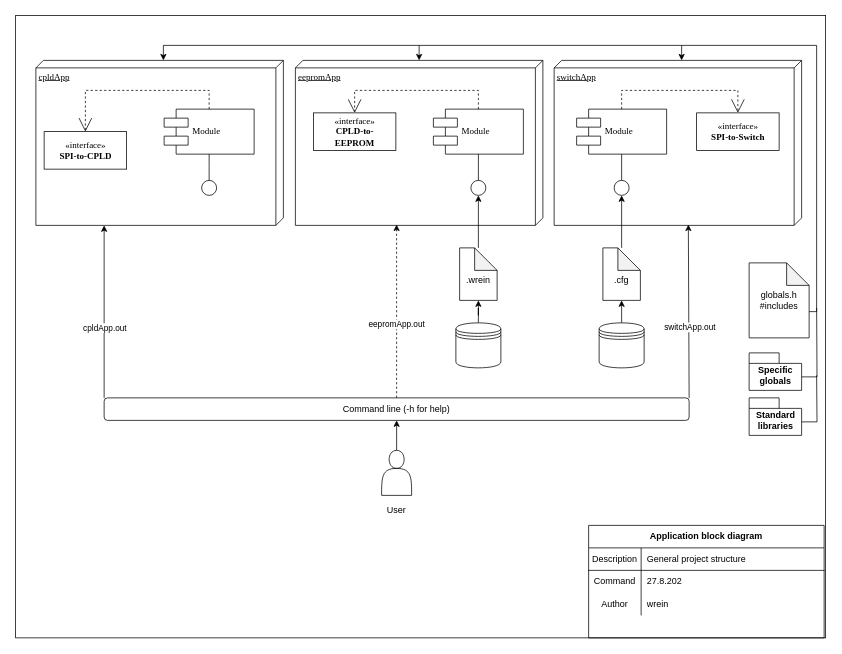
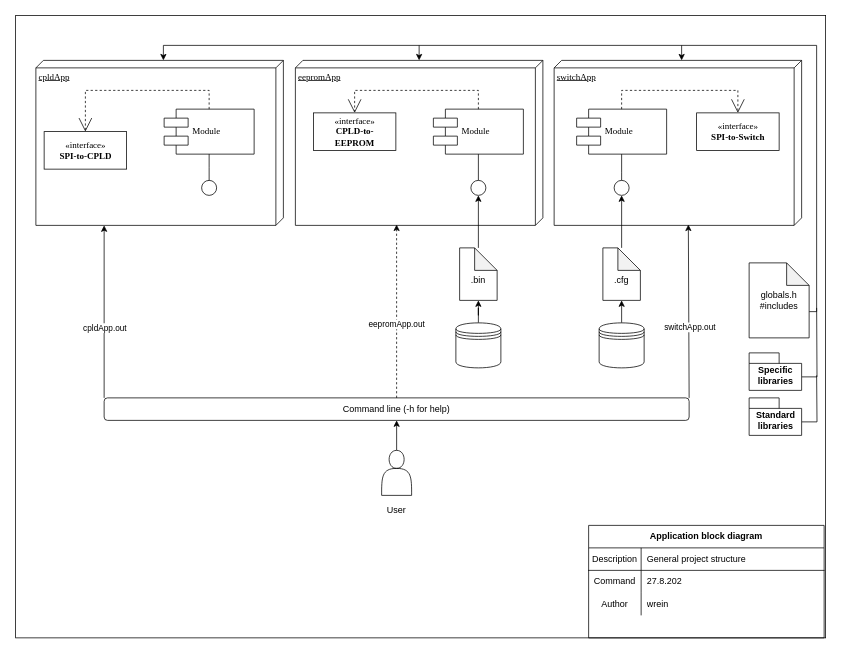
(478, 274) -> (478, 274)
(776, 375) -> (776, 375)
